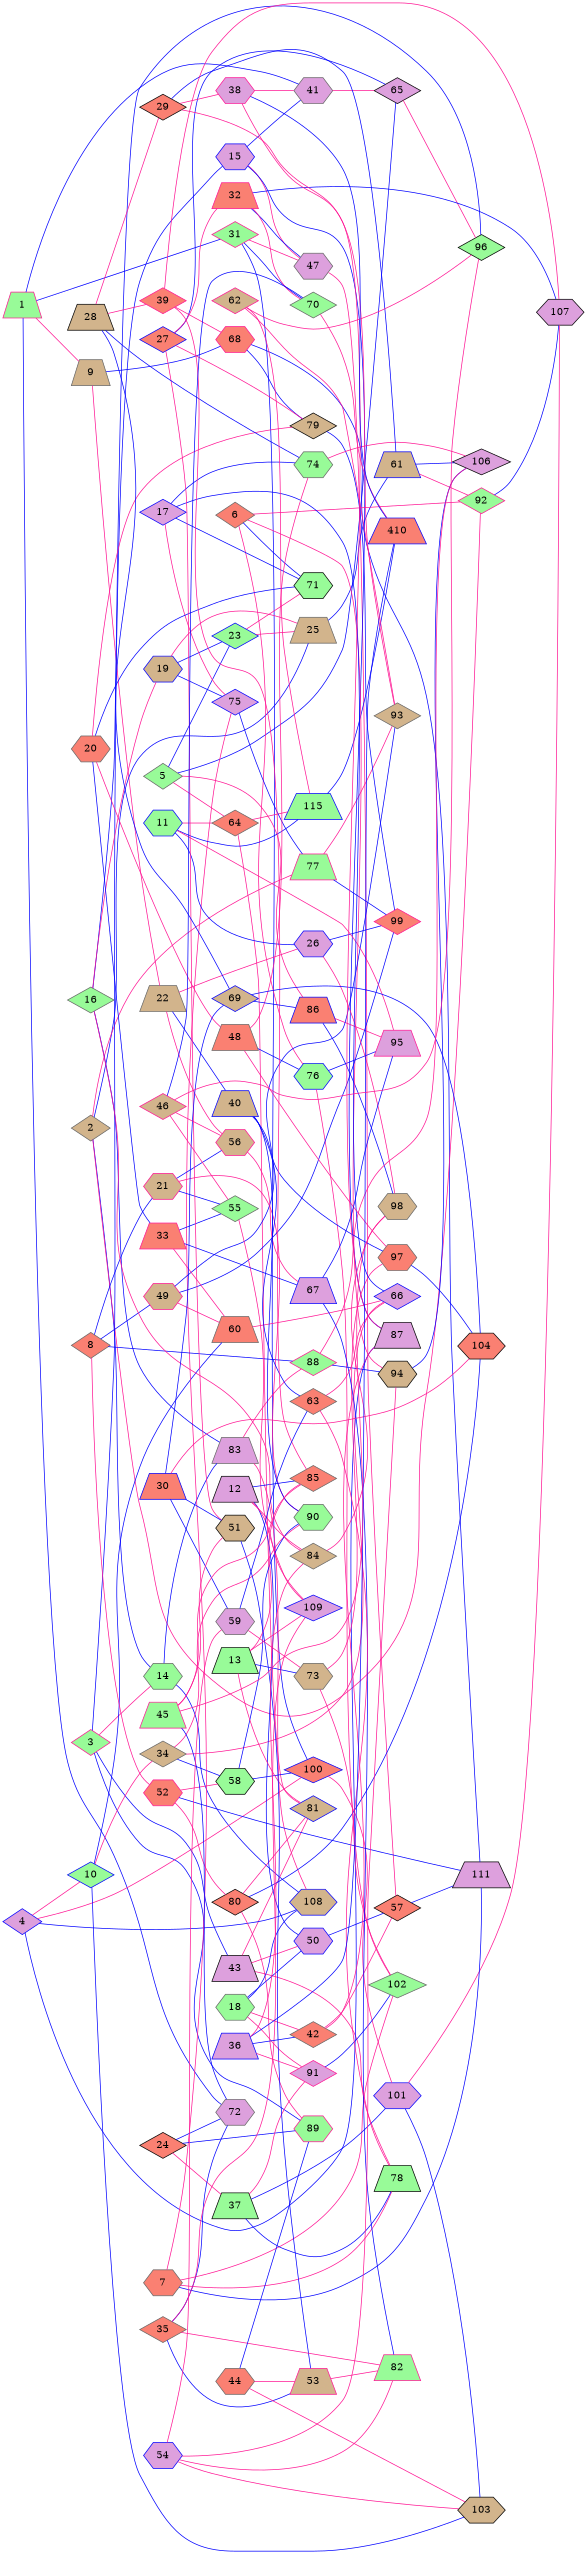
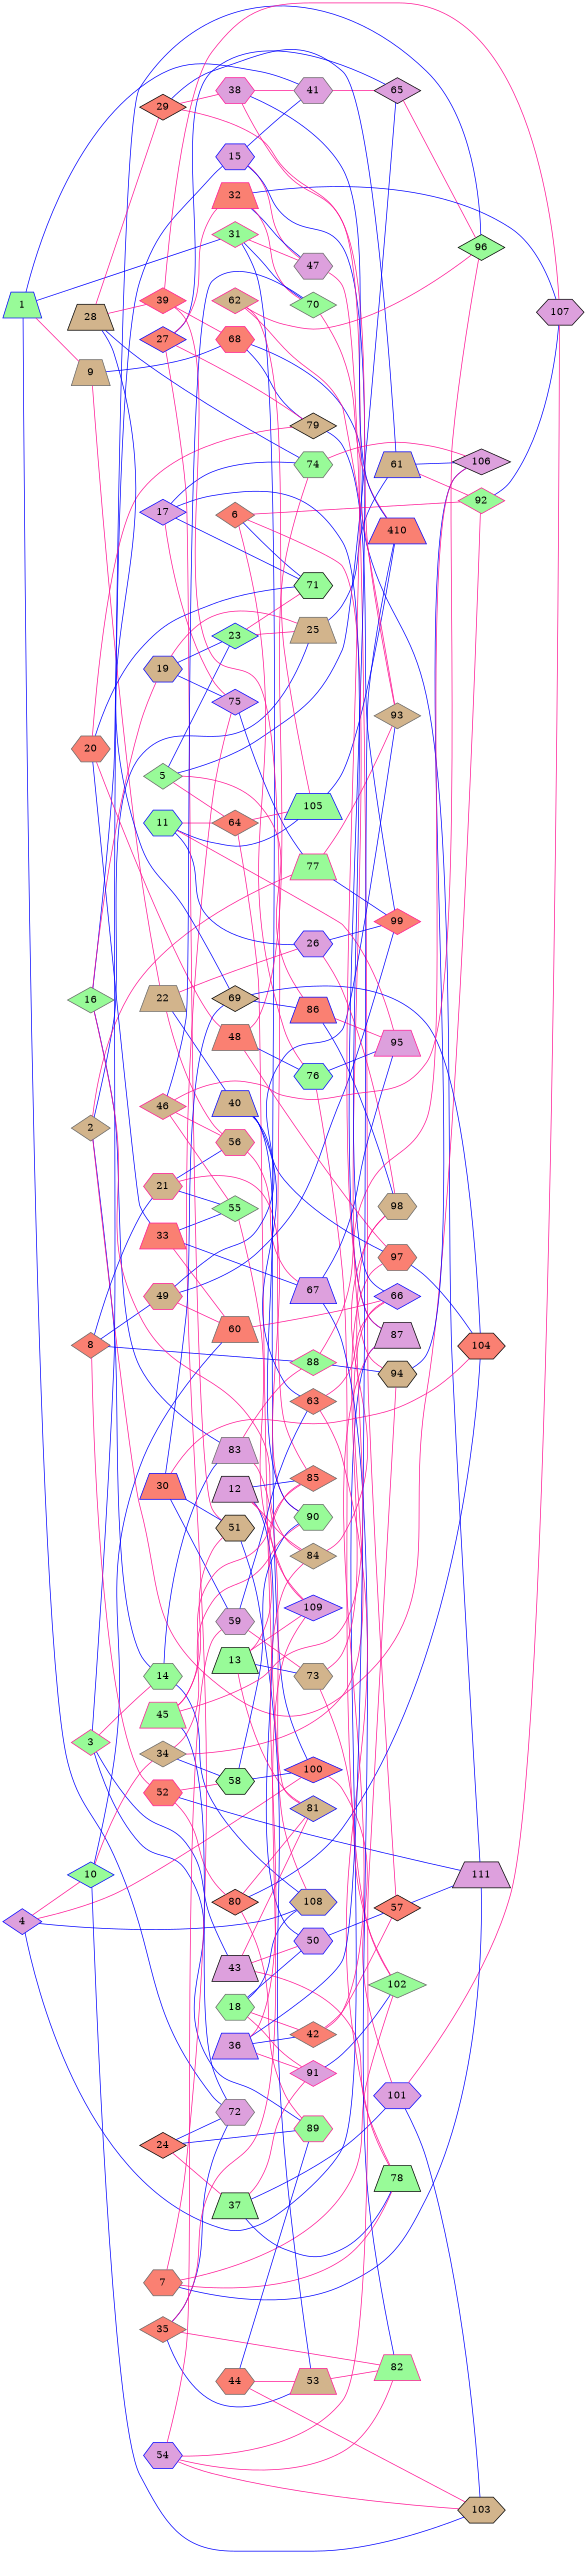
(22, 305) -> (22, 305)
(313, 806) -> (313, 806)
(235, 999) -> (235, 999)
